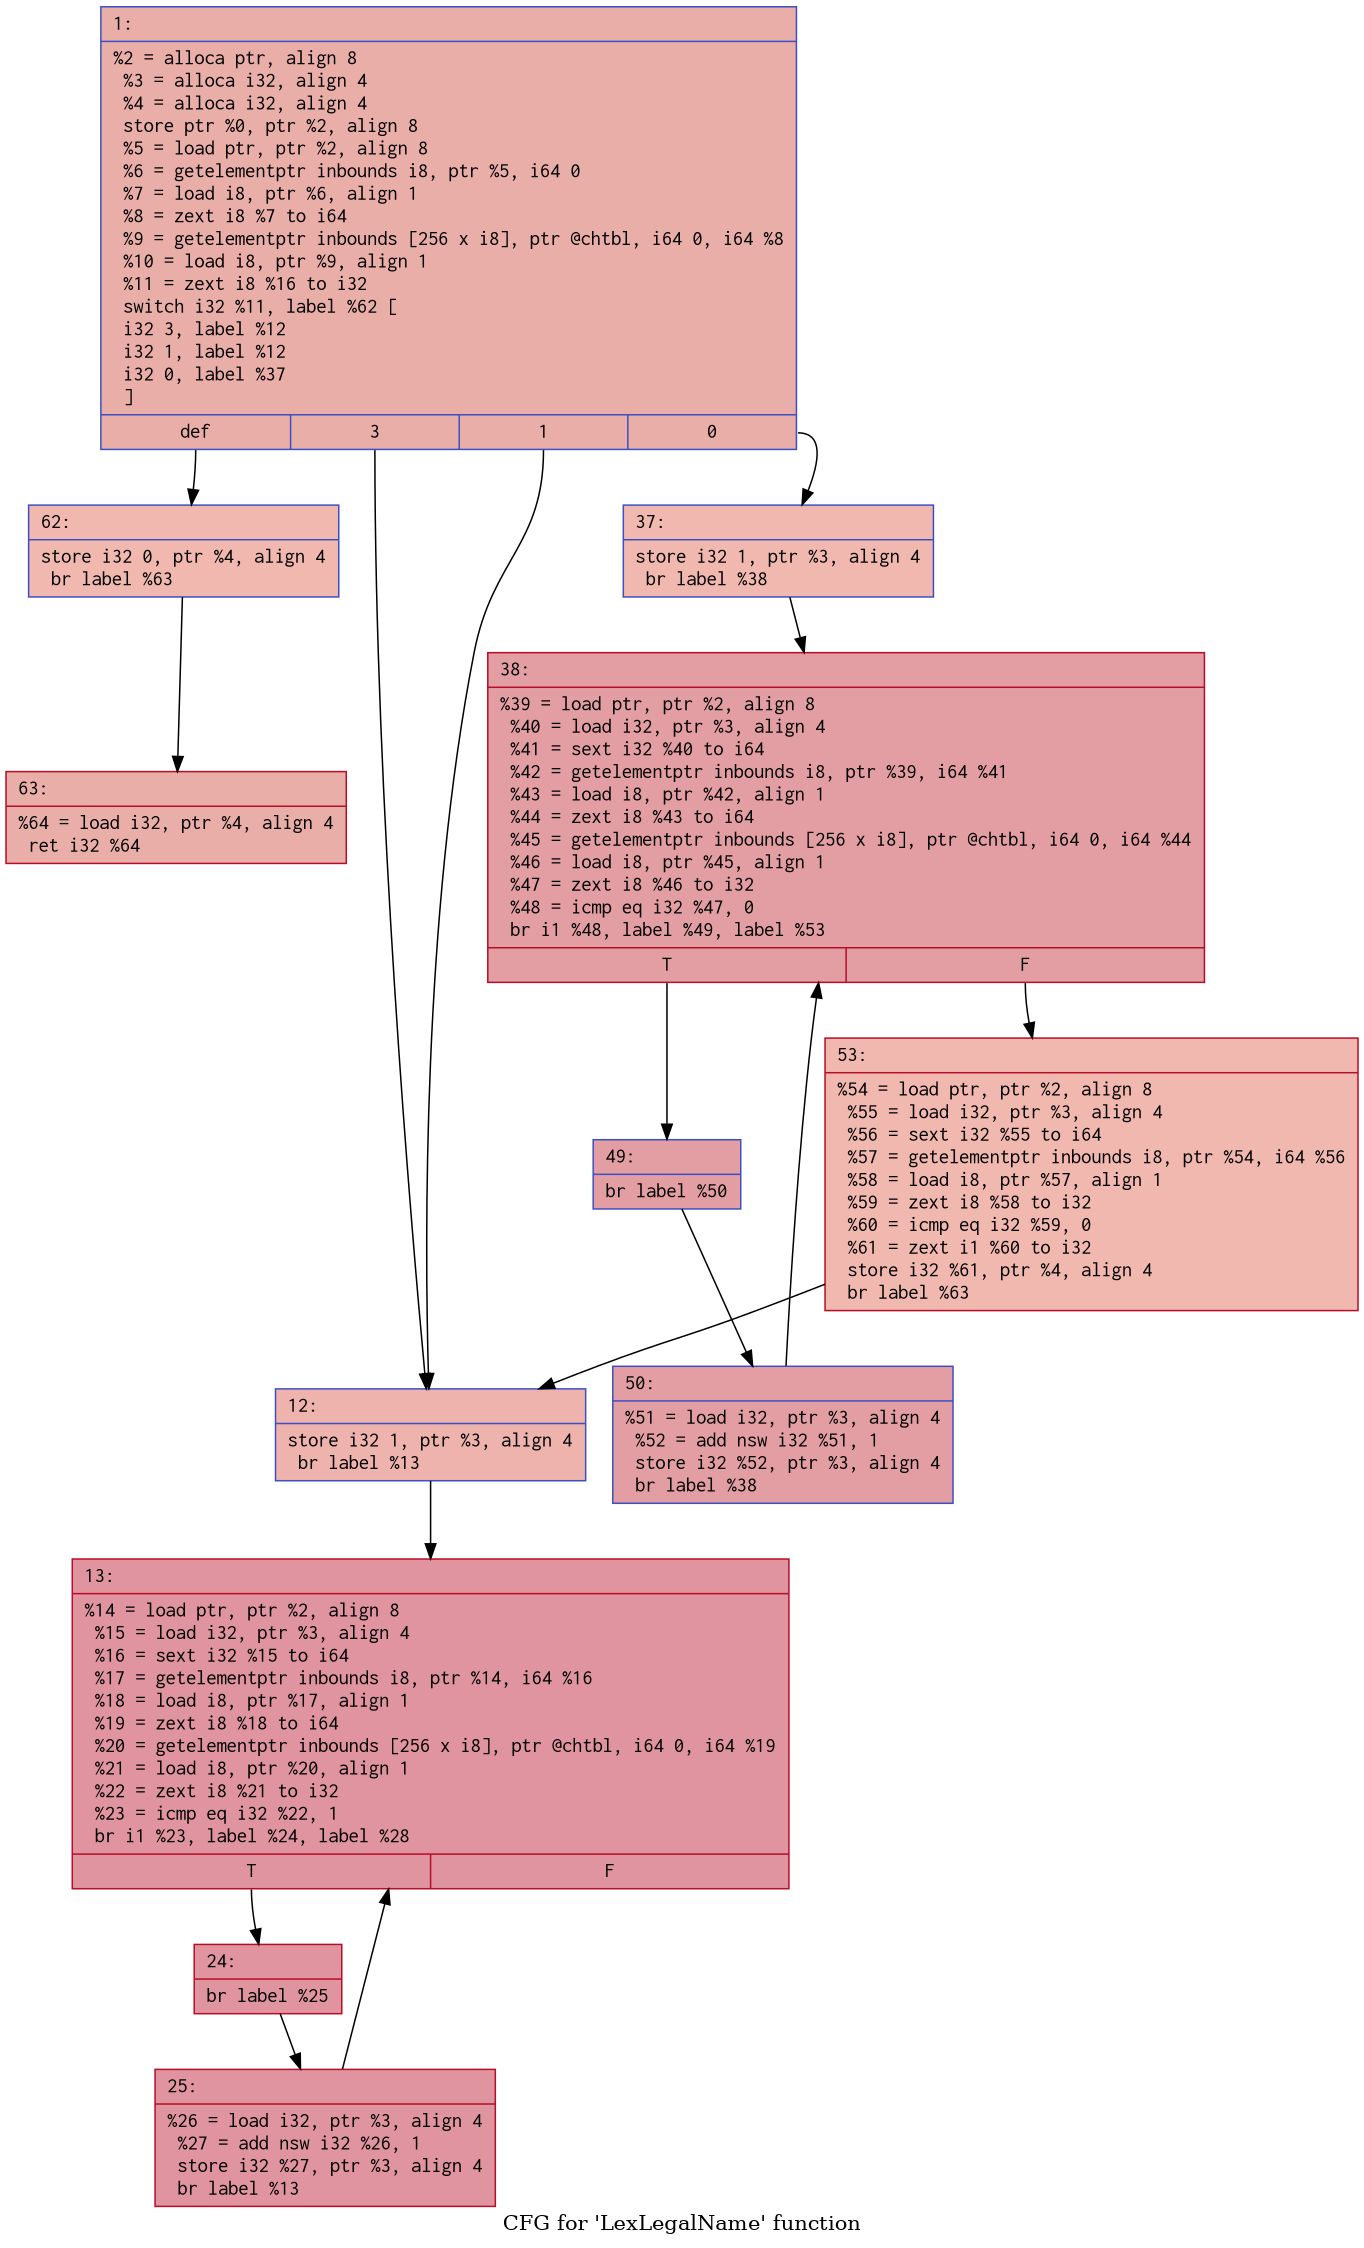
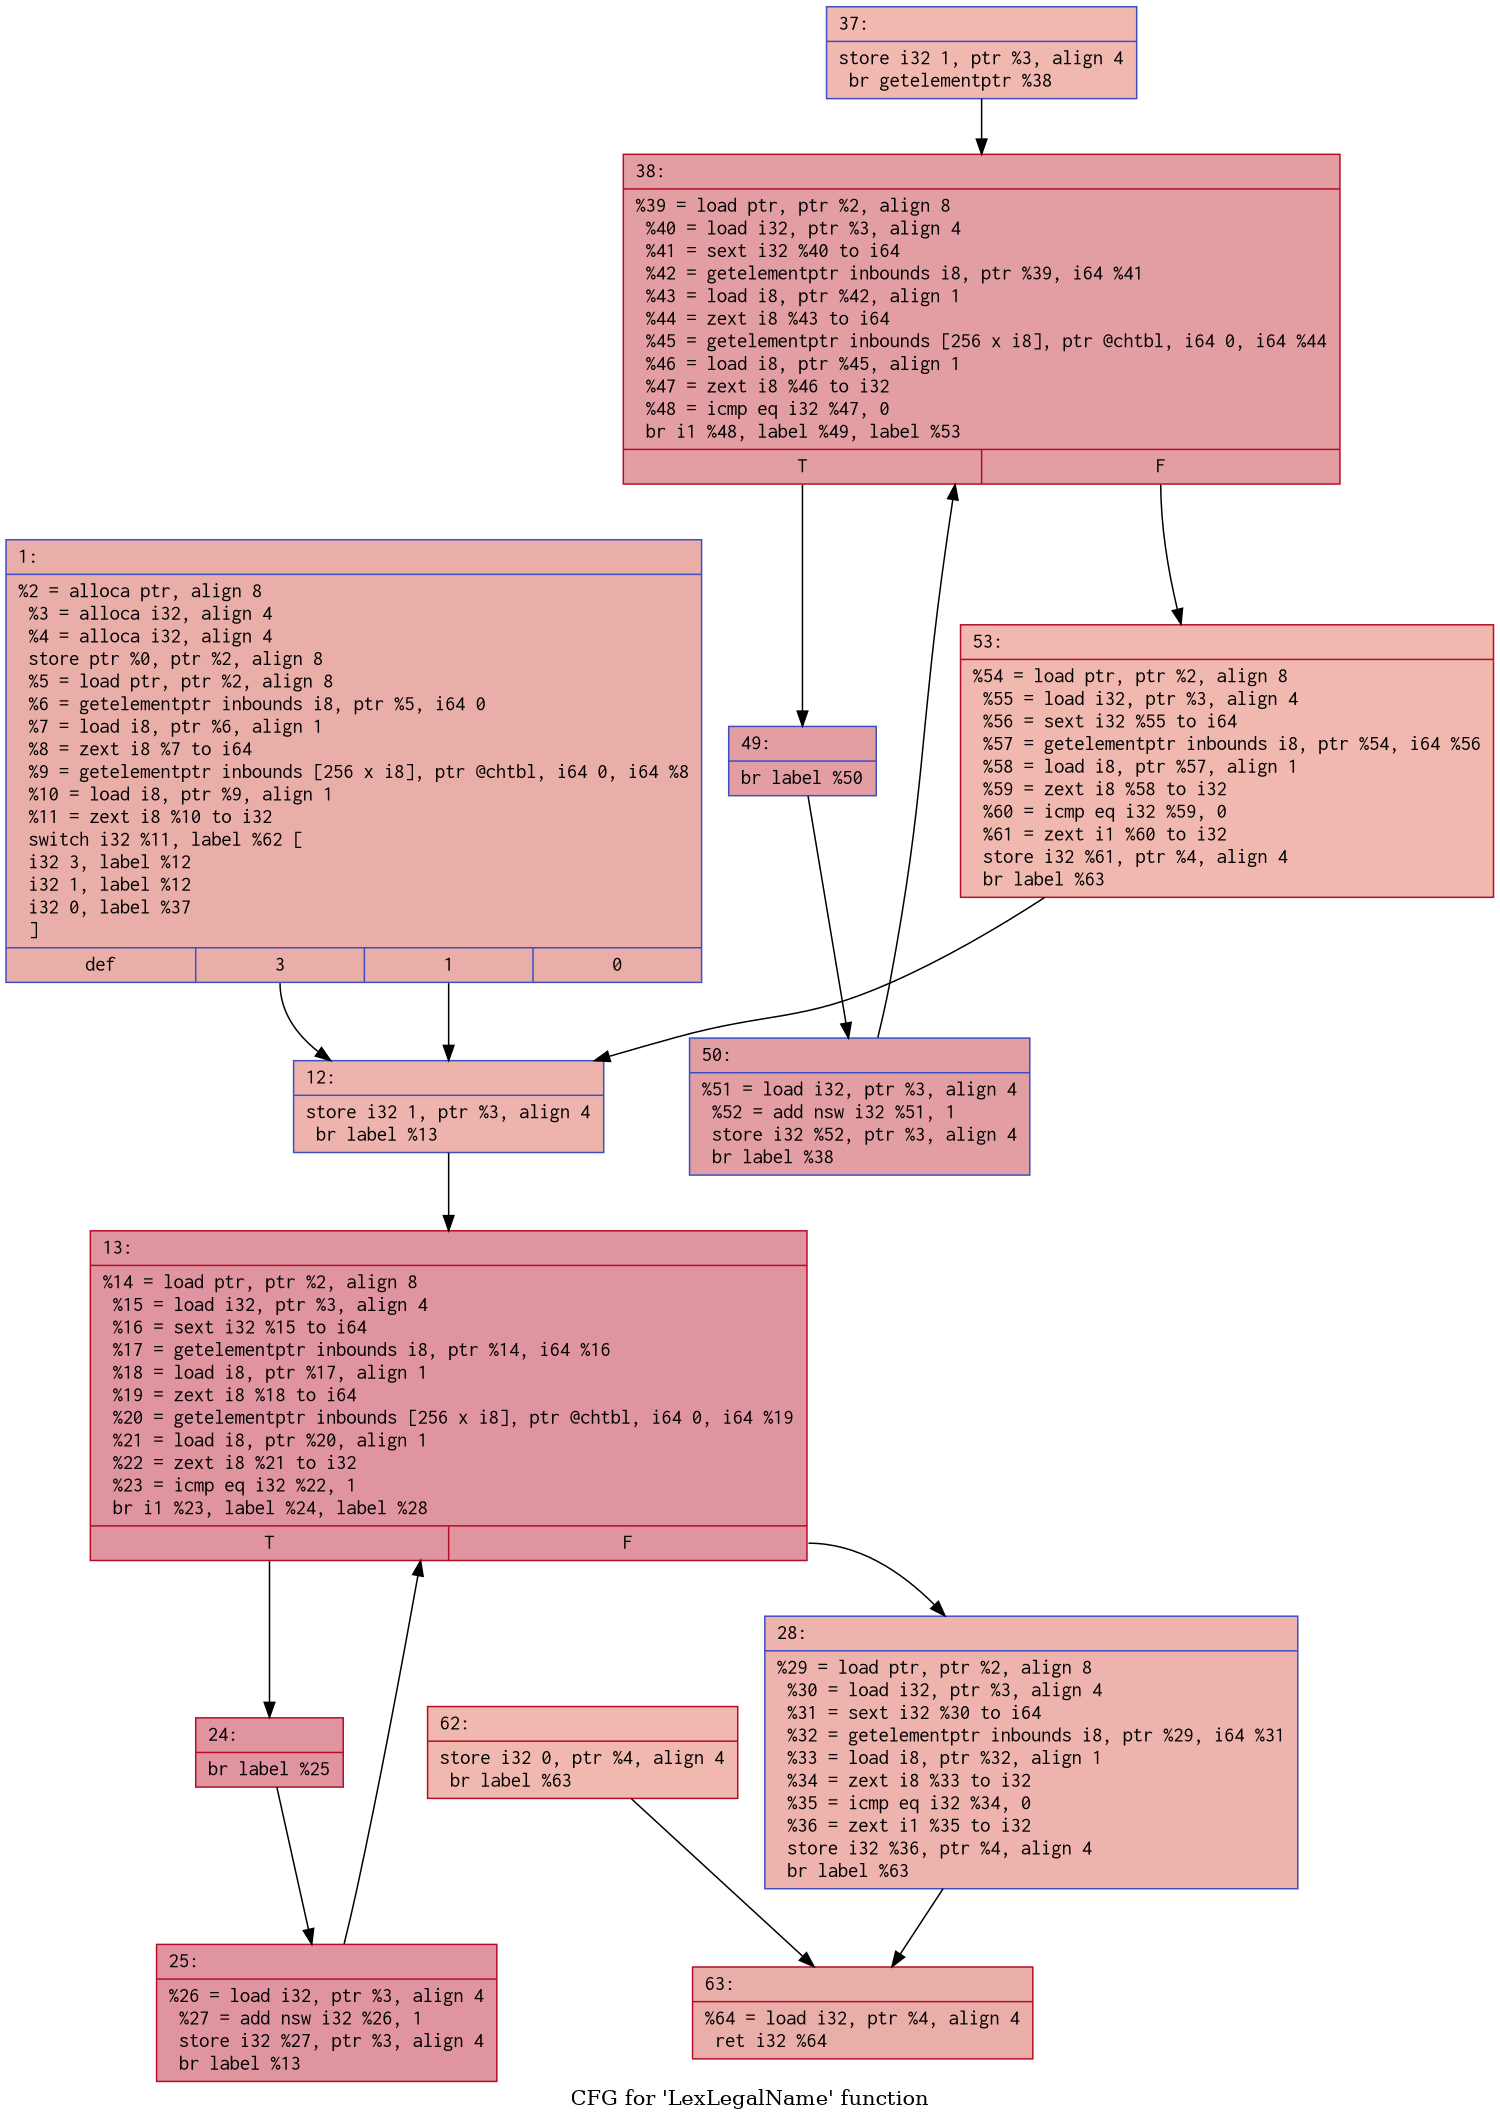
(240, 284) -> (145, 817)
(817, 457) -> none
(195, 470) -> none
(184, 551) -> (583, 1752)
(702, 579) -> (945, 81)
none -> (1031, 1752)
